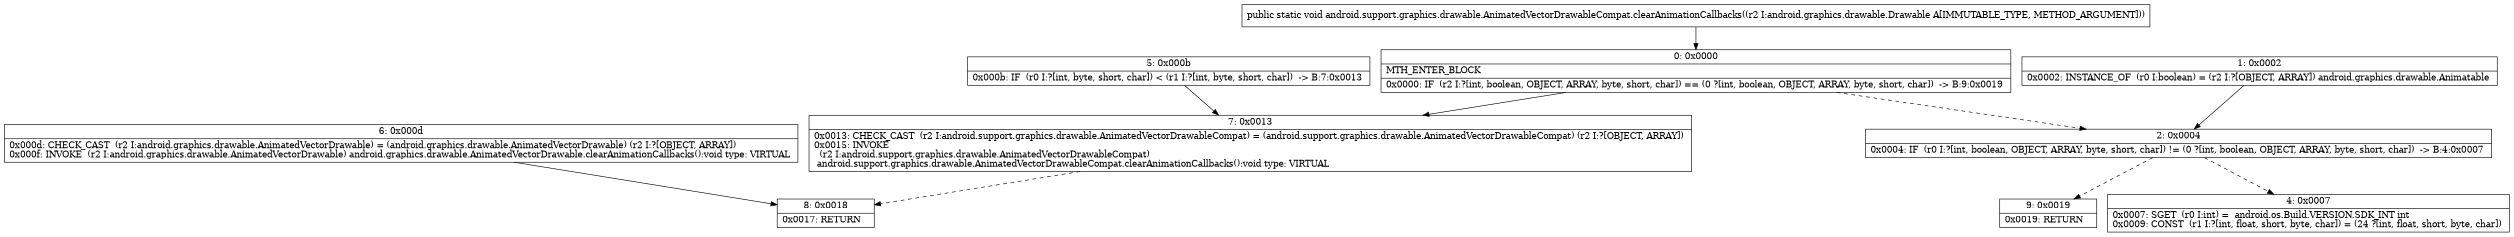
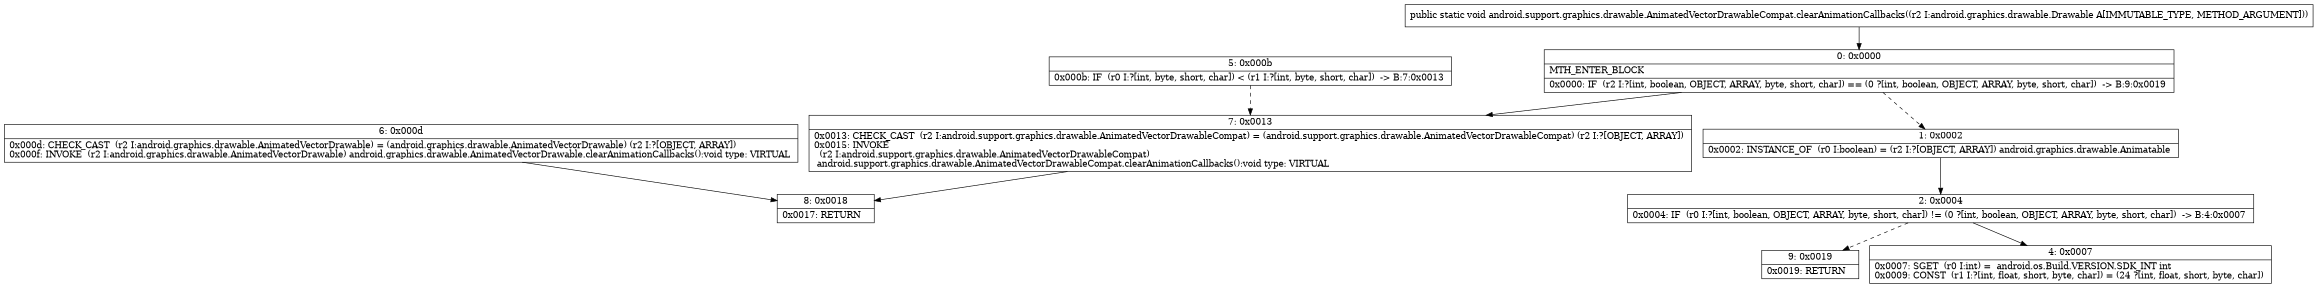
(1199, 98) -> (1250, 97)
(1958, 110) -> (1902, 109)
(2236, 175) -> (1997, 233)
(980, 188) -> (974, 186)
